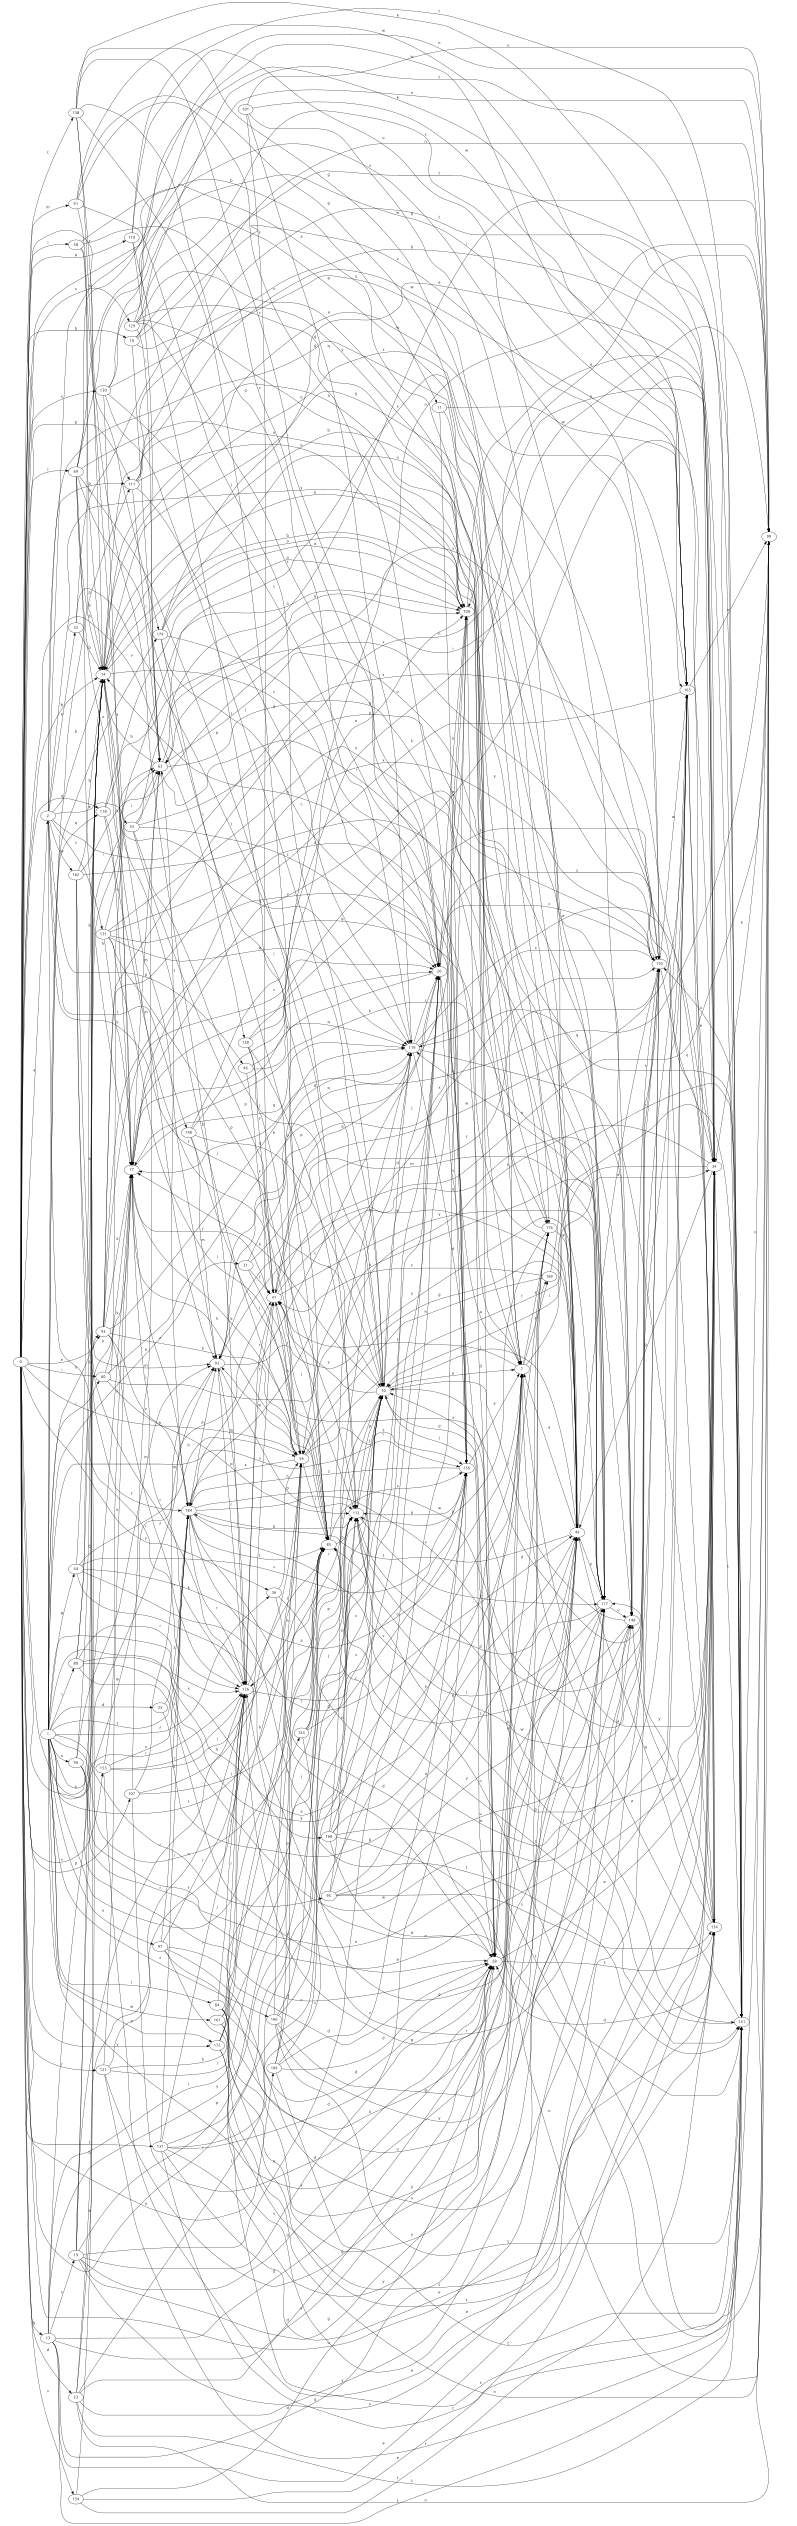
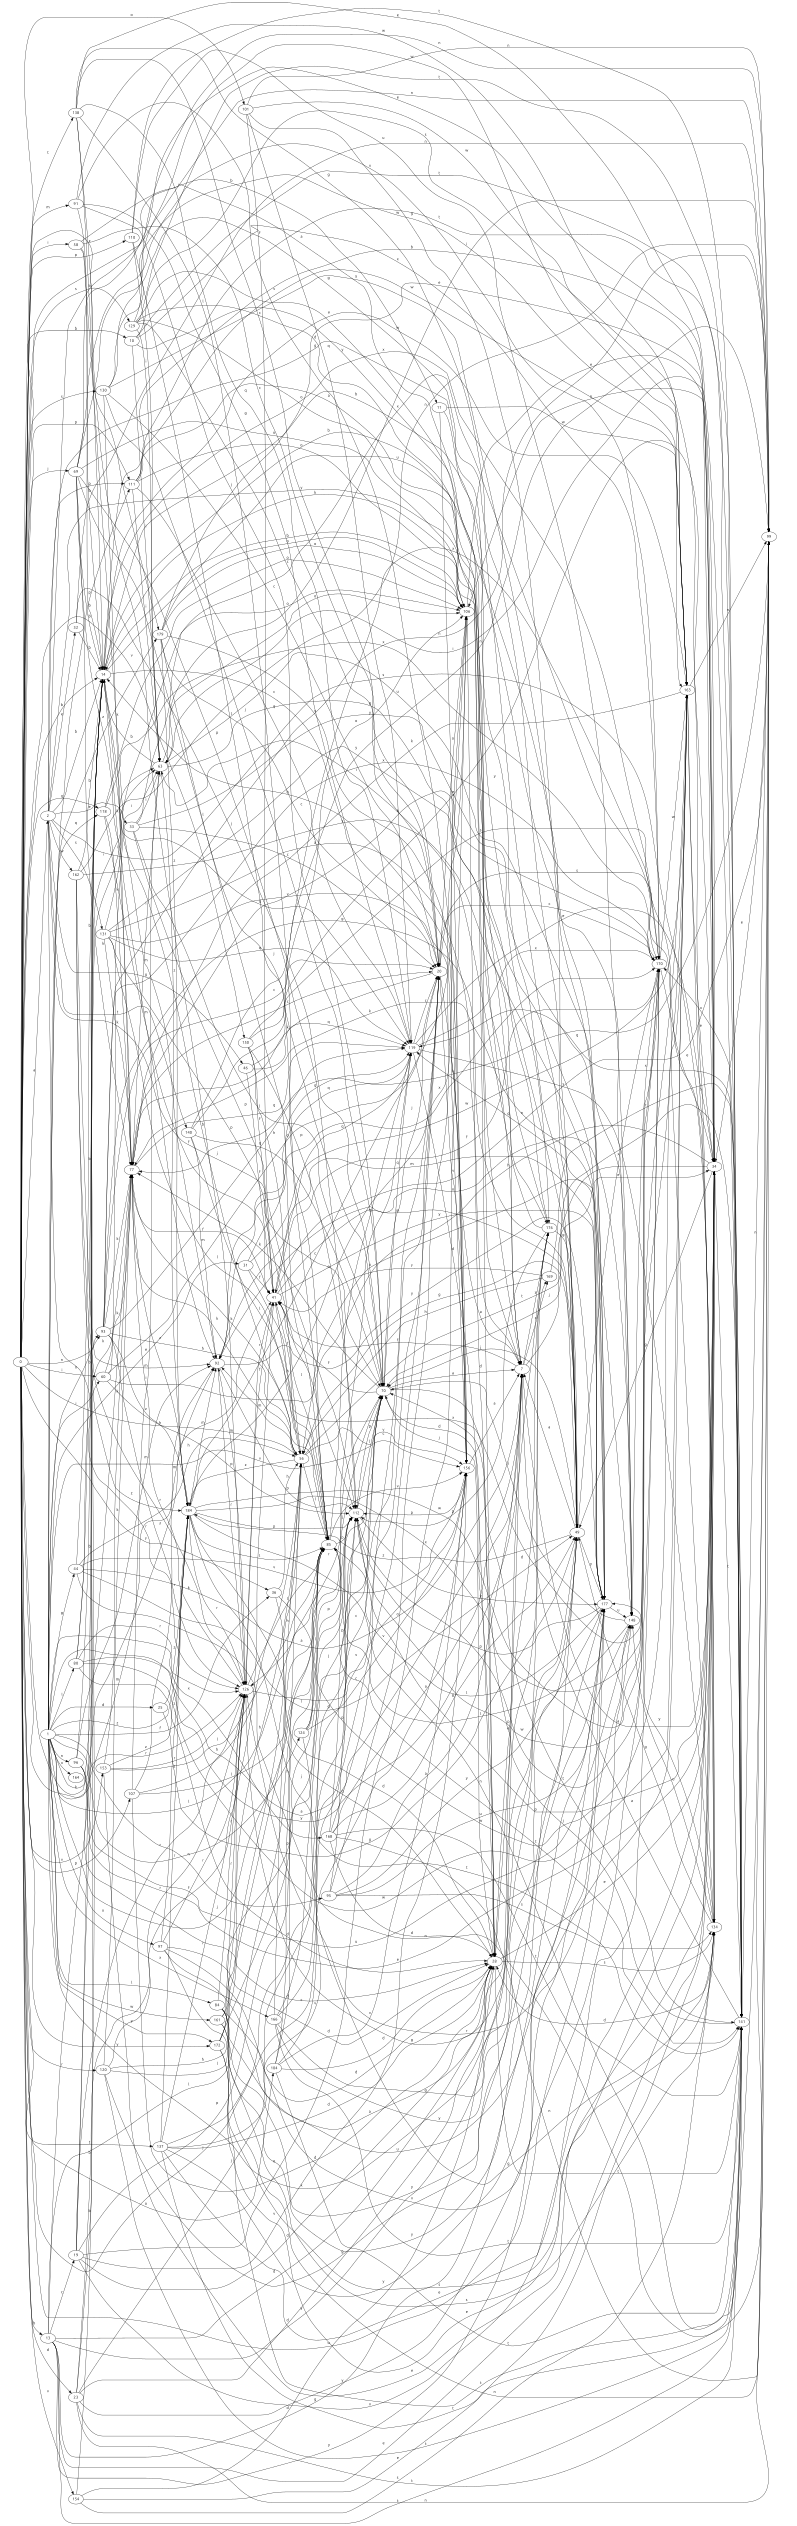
none -> (33, 205)
(505, 672) -> (296, 591)
(329, 1474) -> (177, 1071)
none -> (76, 1778)
(295, 1906) -> (502, 2267)
(462, 1993) -> (422, 2142)
(103, 2070) -> (103, 2070)
(486, 2122) -> none
none -> (587, 2174)
